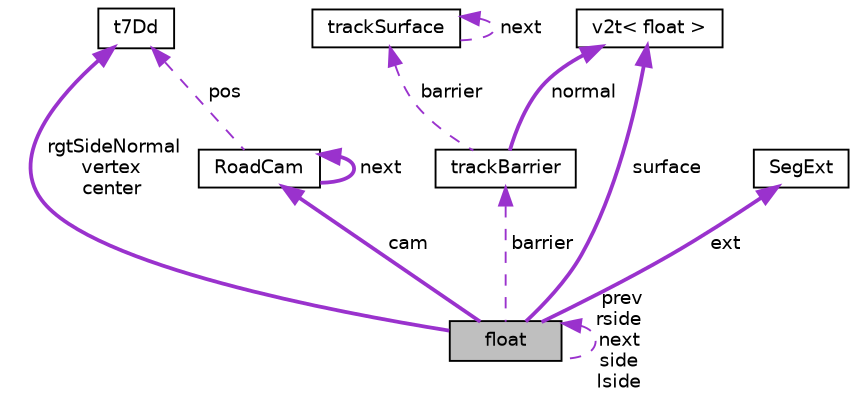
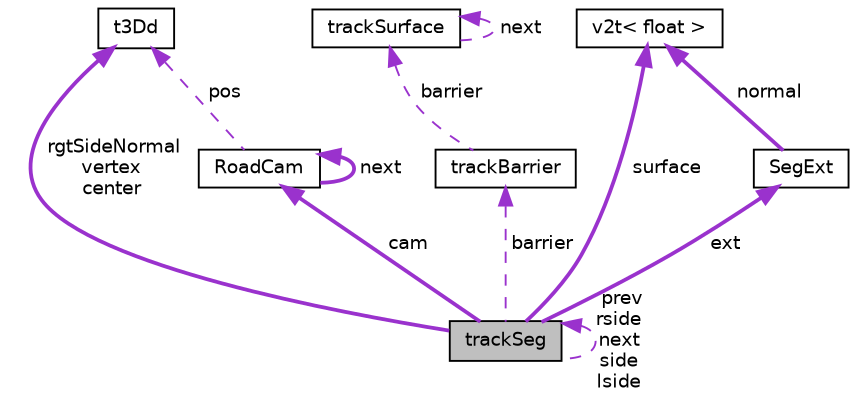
(136, 28) -> (136, 28)
(536, 94) -> (733, 105)
(506, 341) -> (506, 341)
